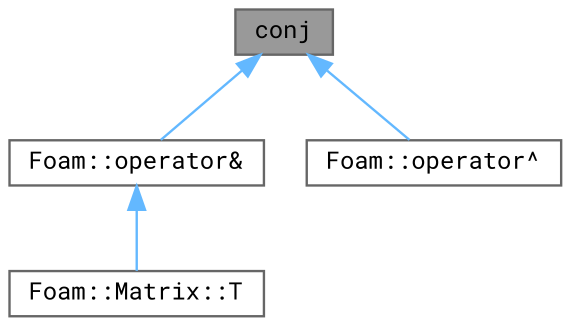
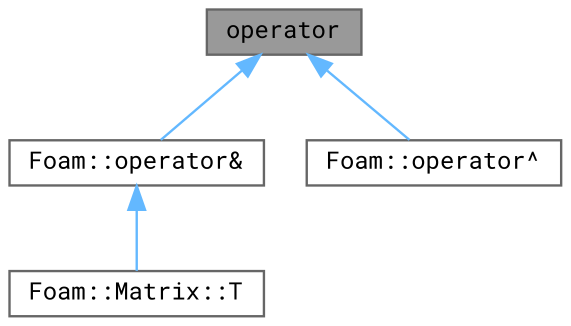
(284, 32) -> (284, 32)
